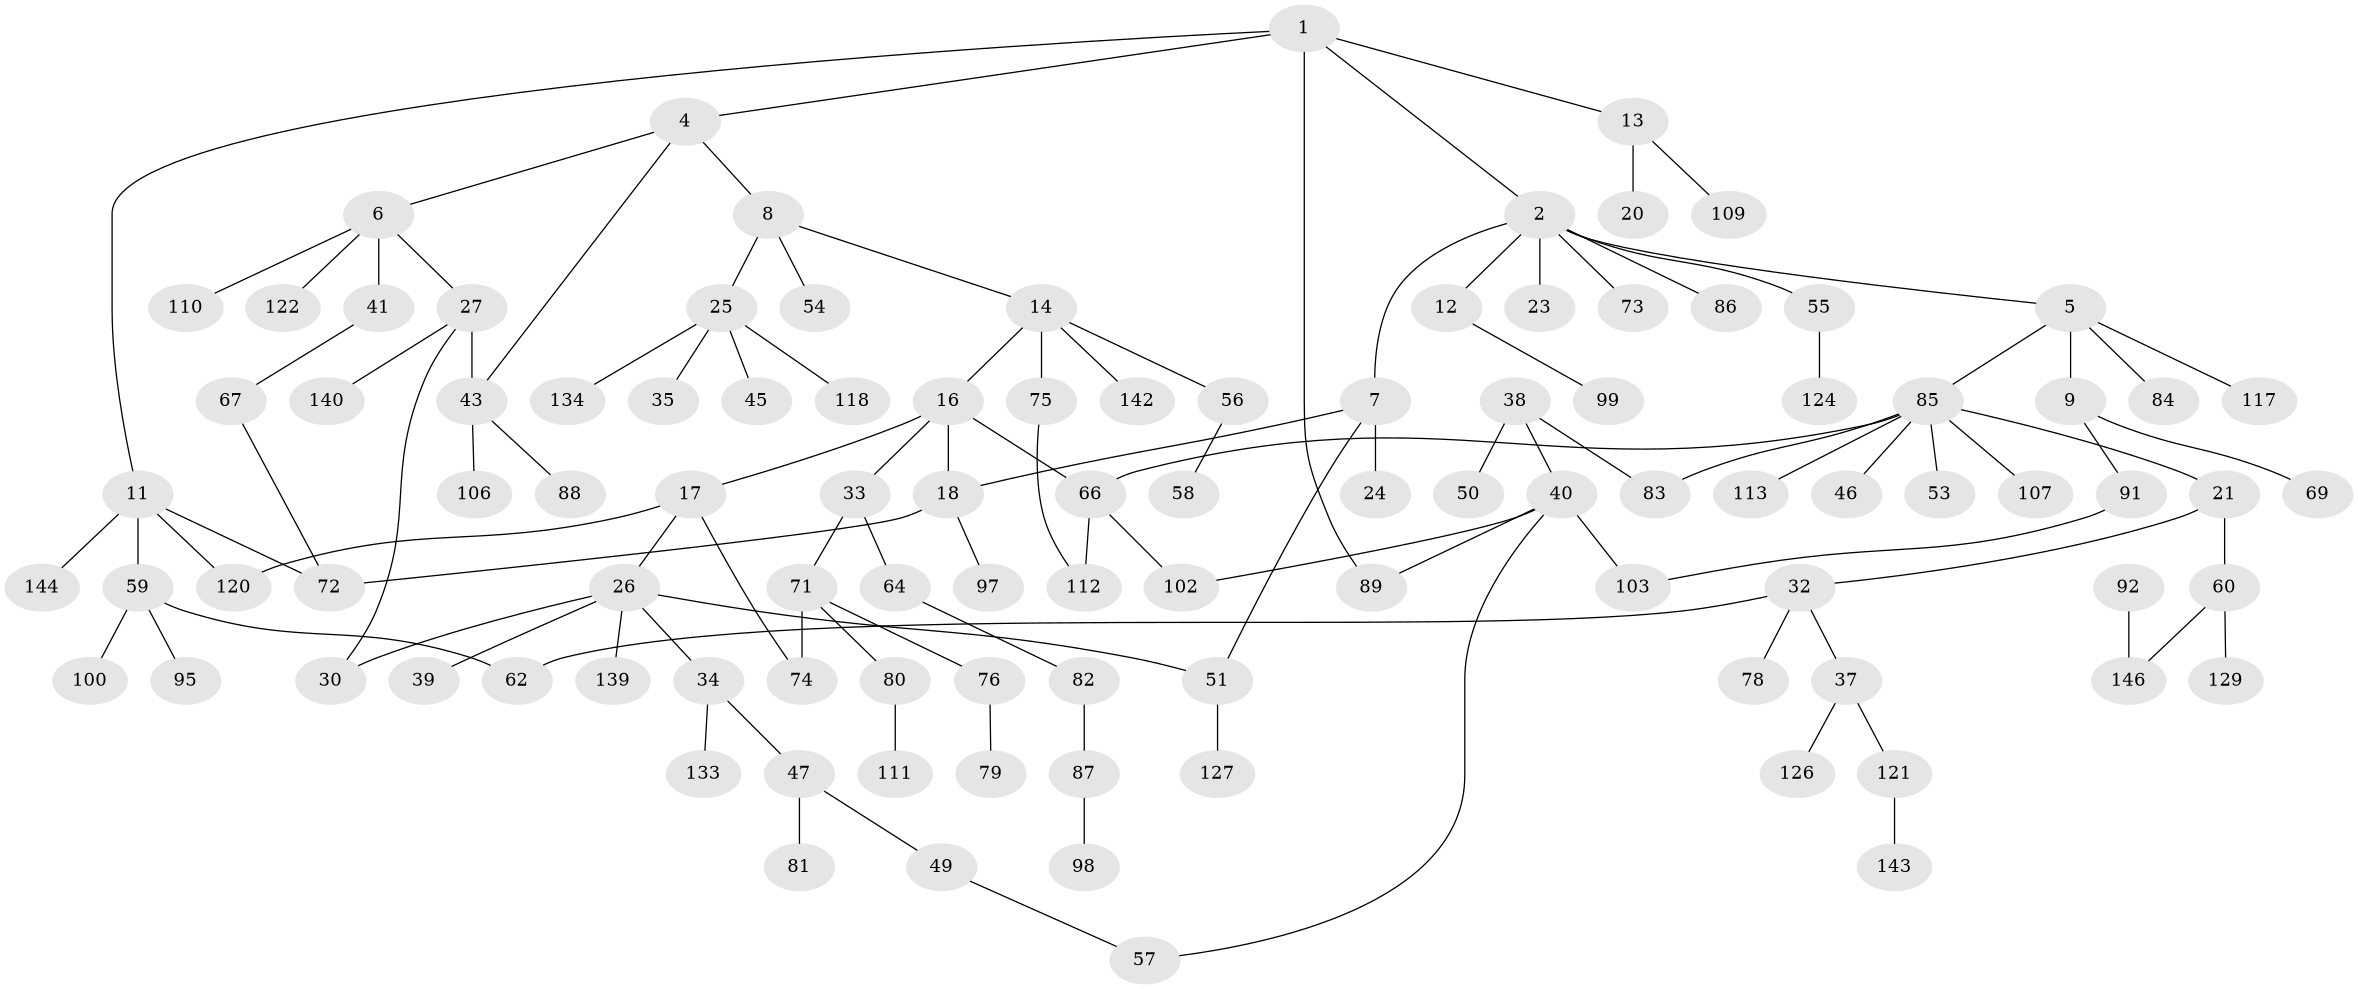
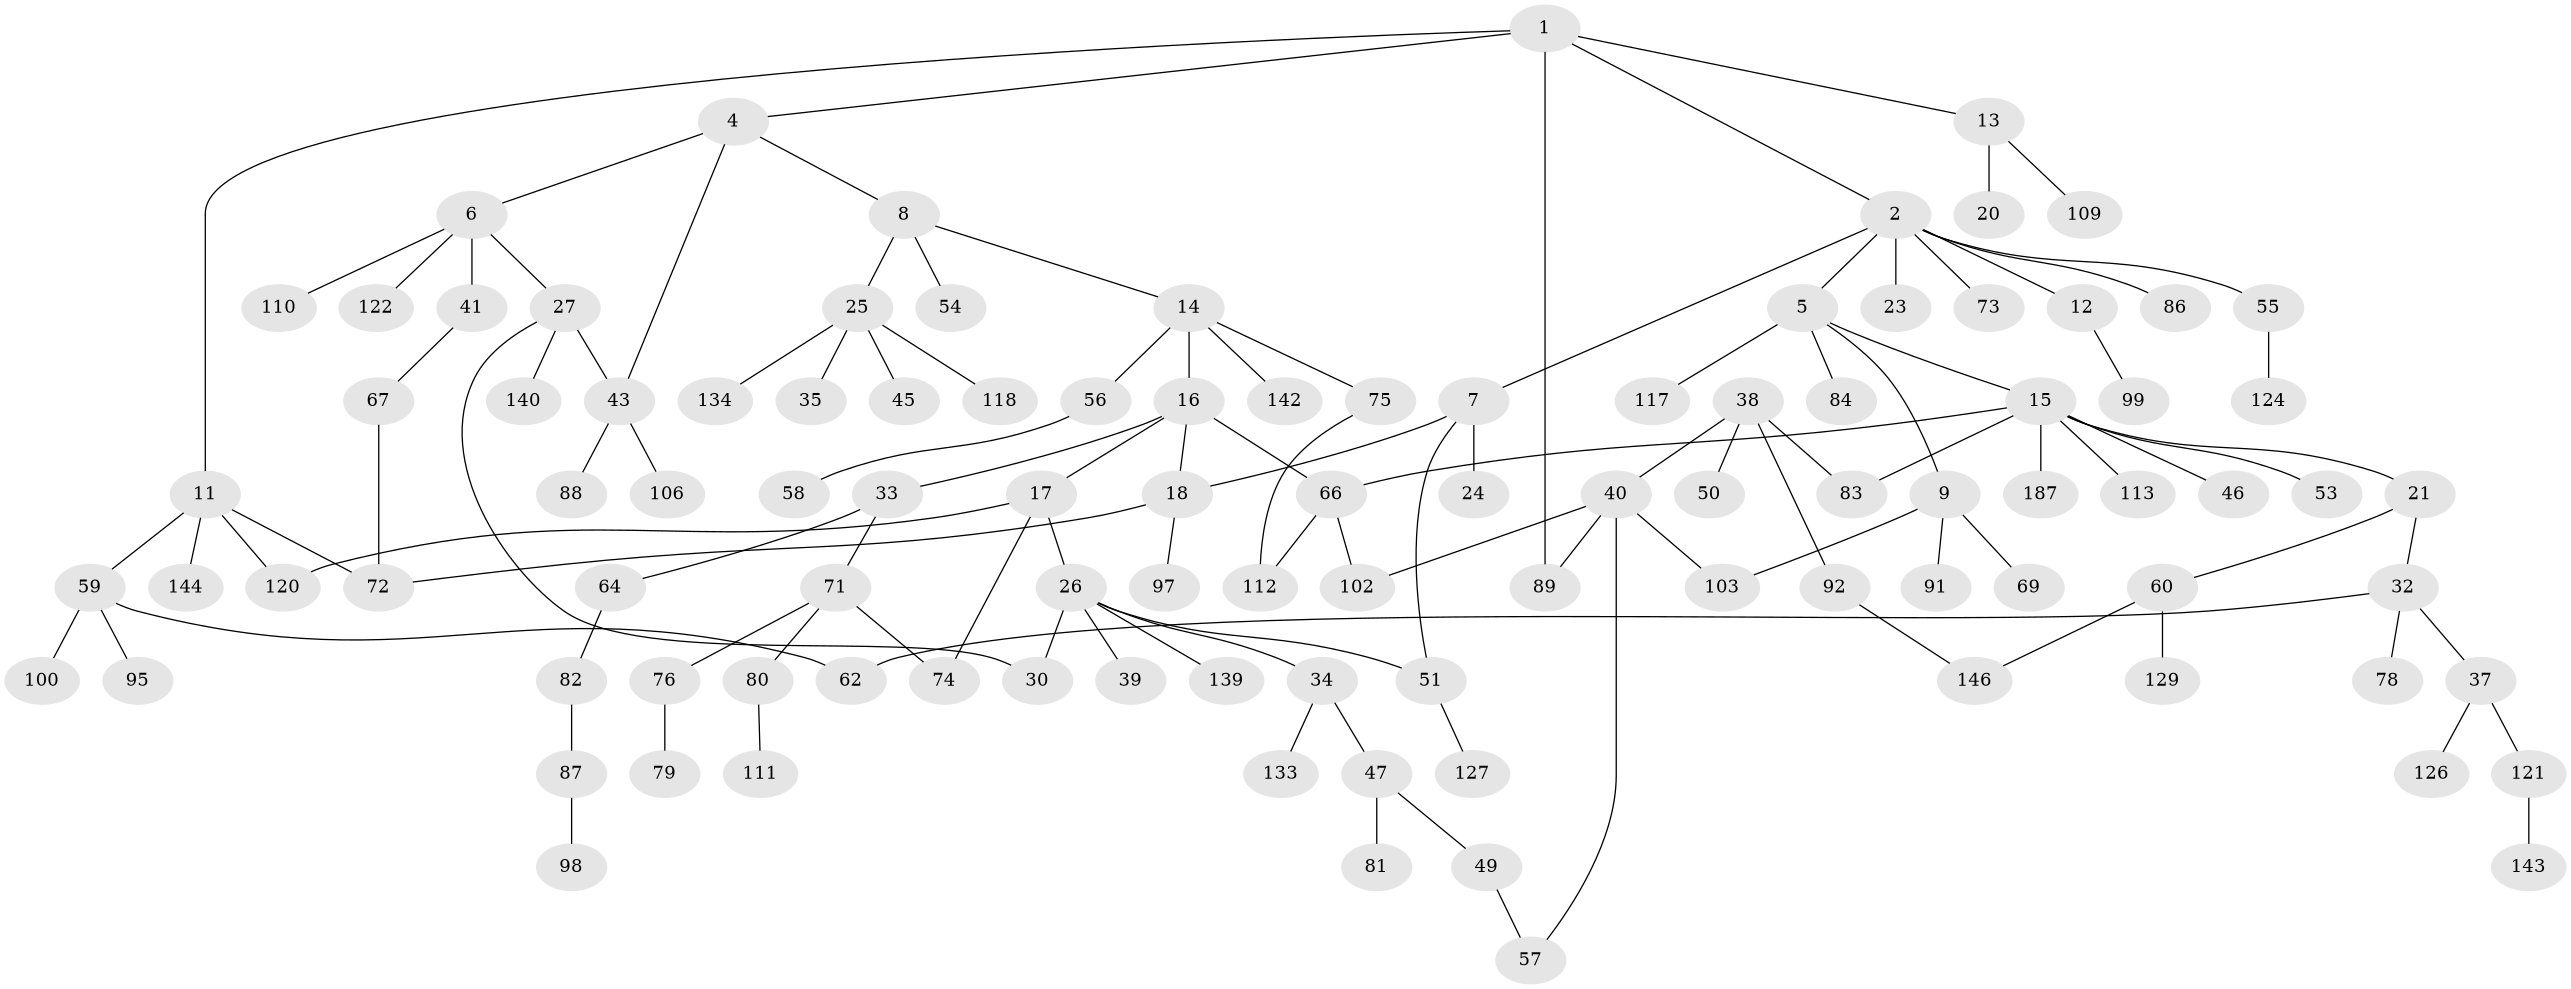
(1928, 401) -> (2041, 401)
none -> (1792, 494)
(2036, 494) -> (2041, 494)
(1888, 550) -> (1836, 543)
